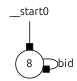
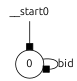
(30, 64) -> (30, 64)
